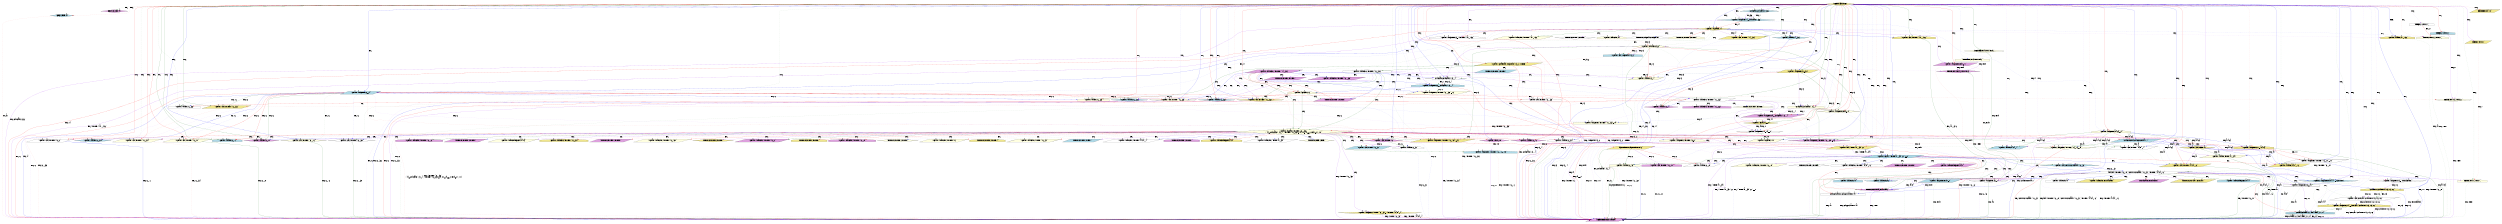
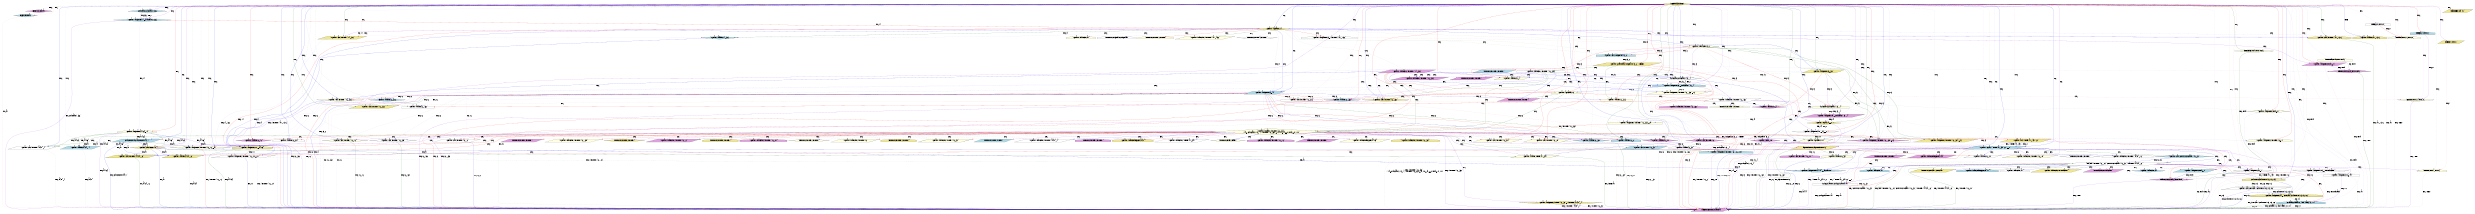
(2098, 6) -> none
(1759, 155) -> (2002, 152)
